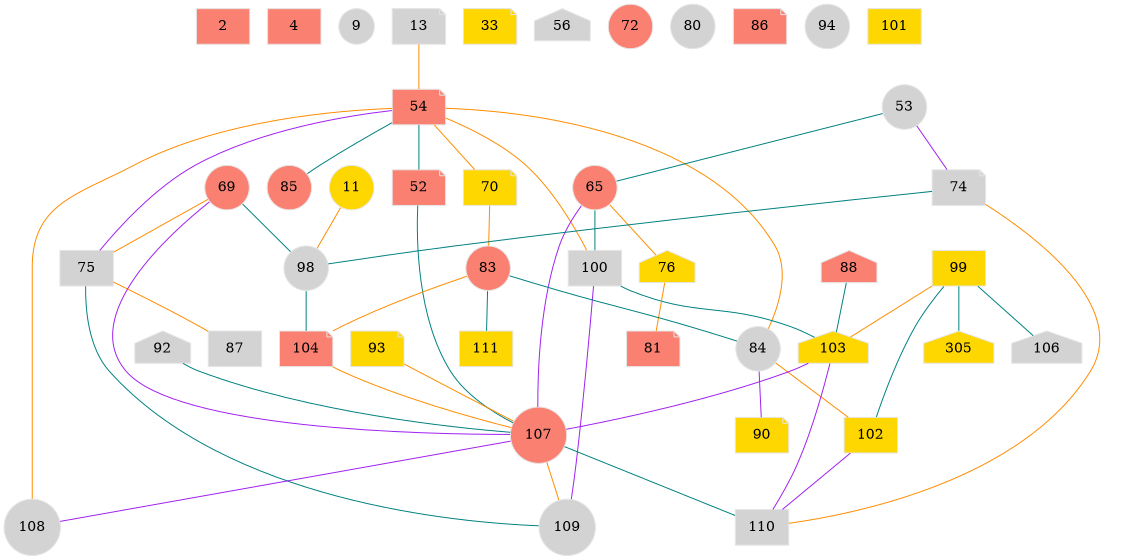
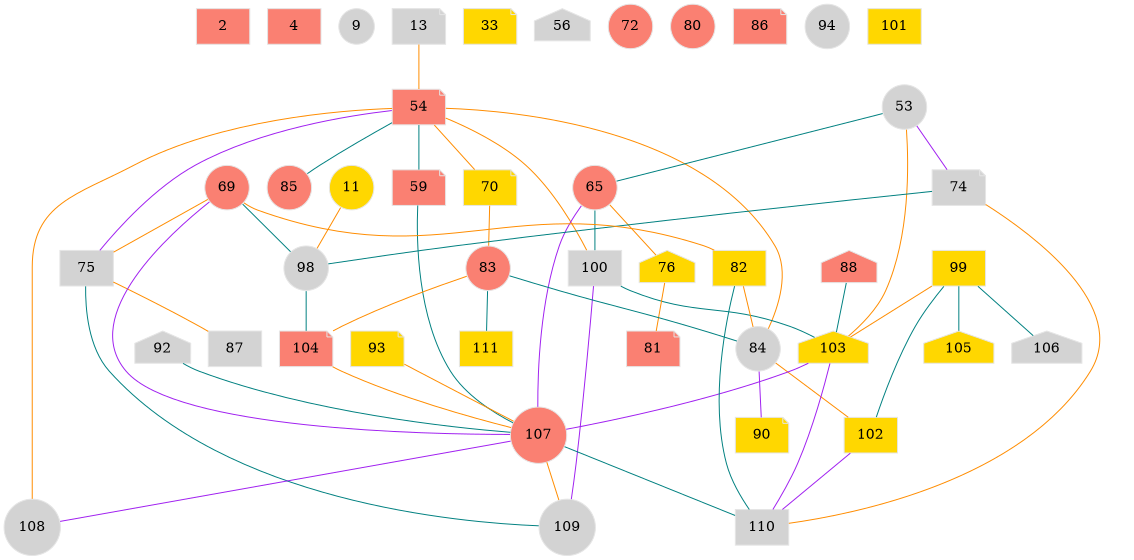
(693, 26) -> (693, 26)
(419, 188) -> (419, 188)
none -> (901, 241)
none -> (739, 268)
(959, 349) -> (959, 349)
